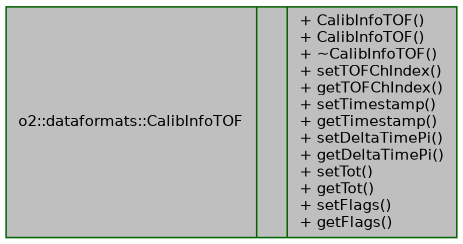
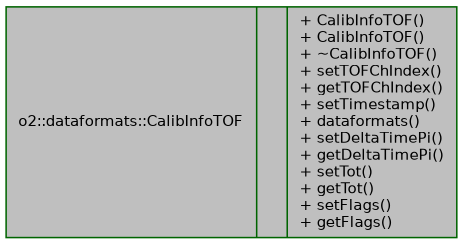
(369, 121) -> (360, 121)
